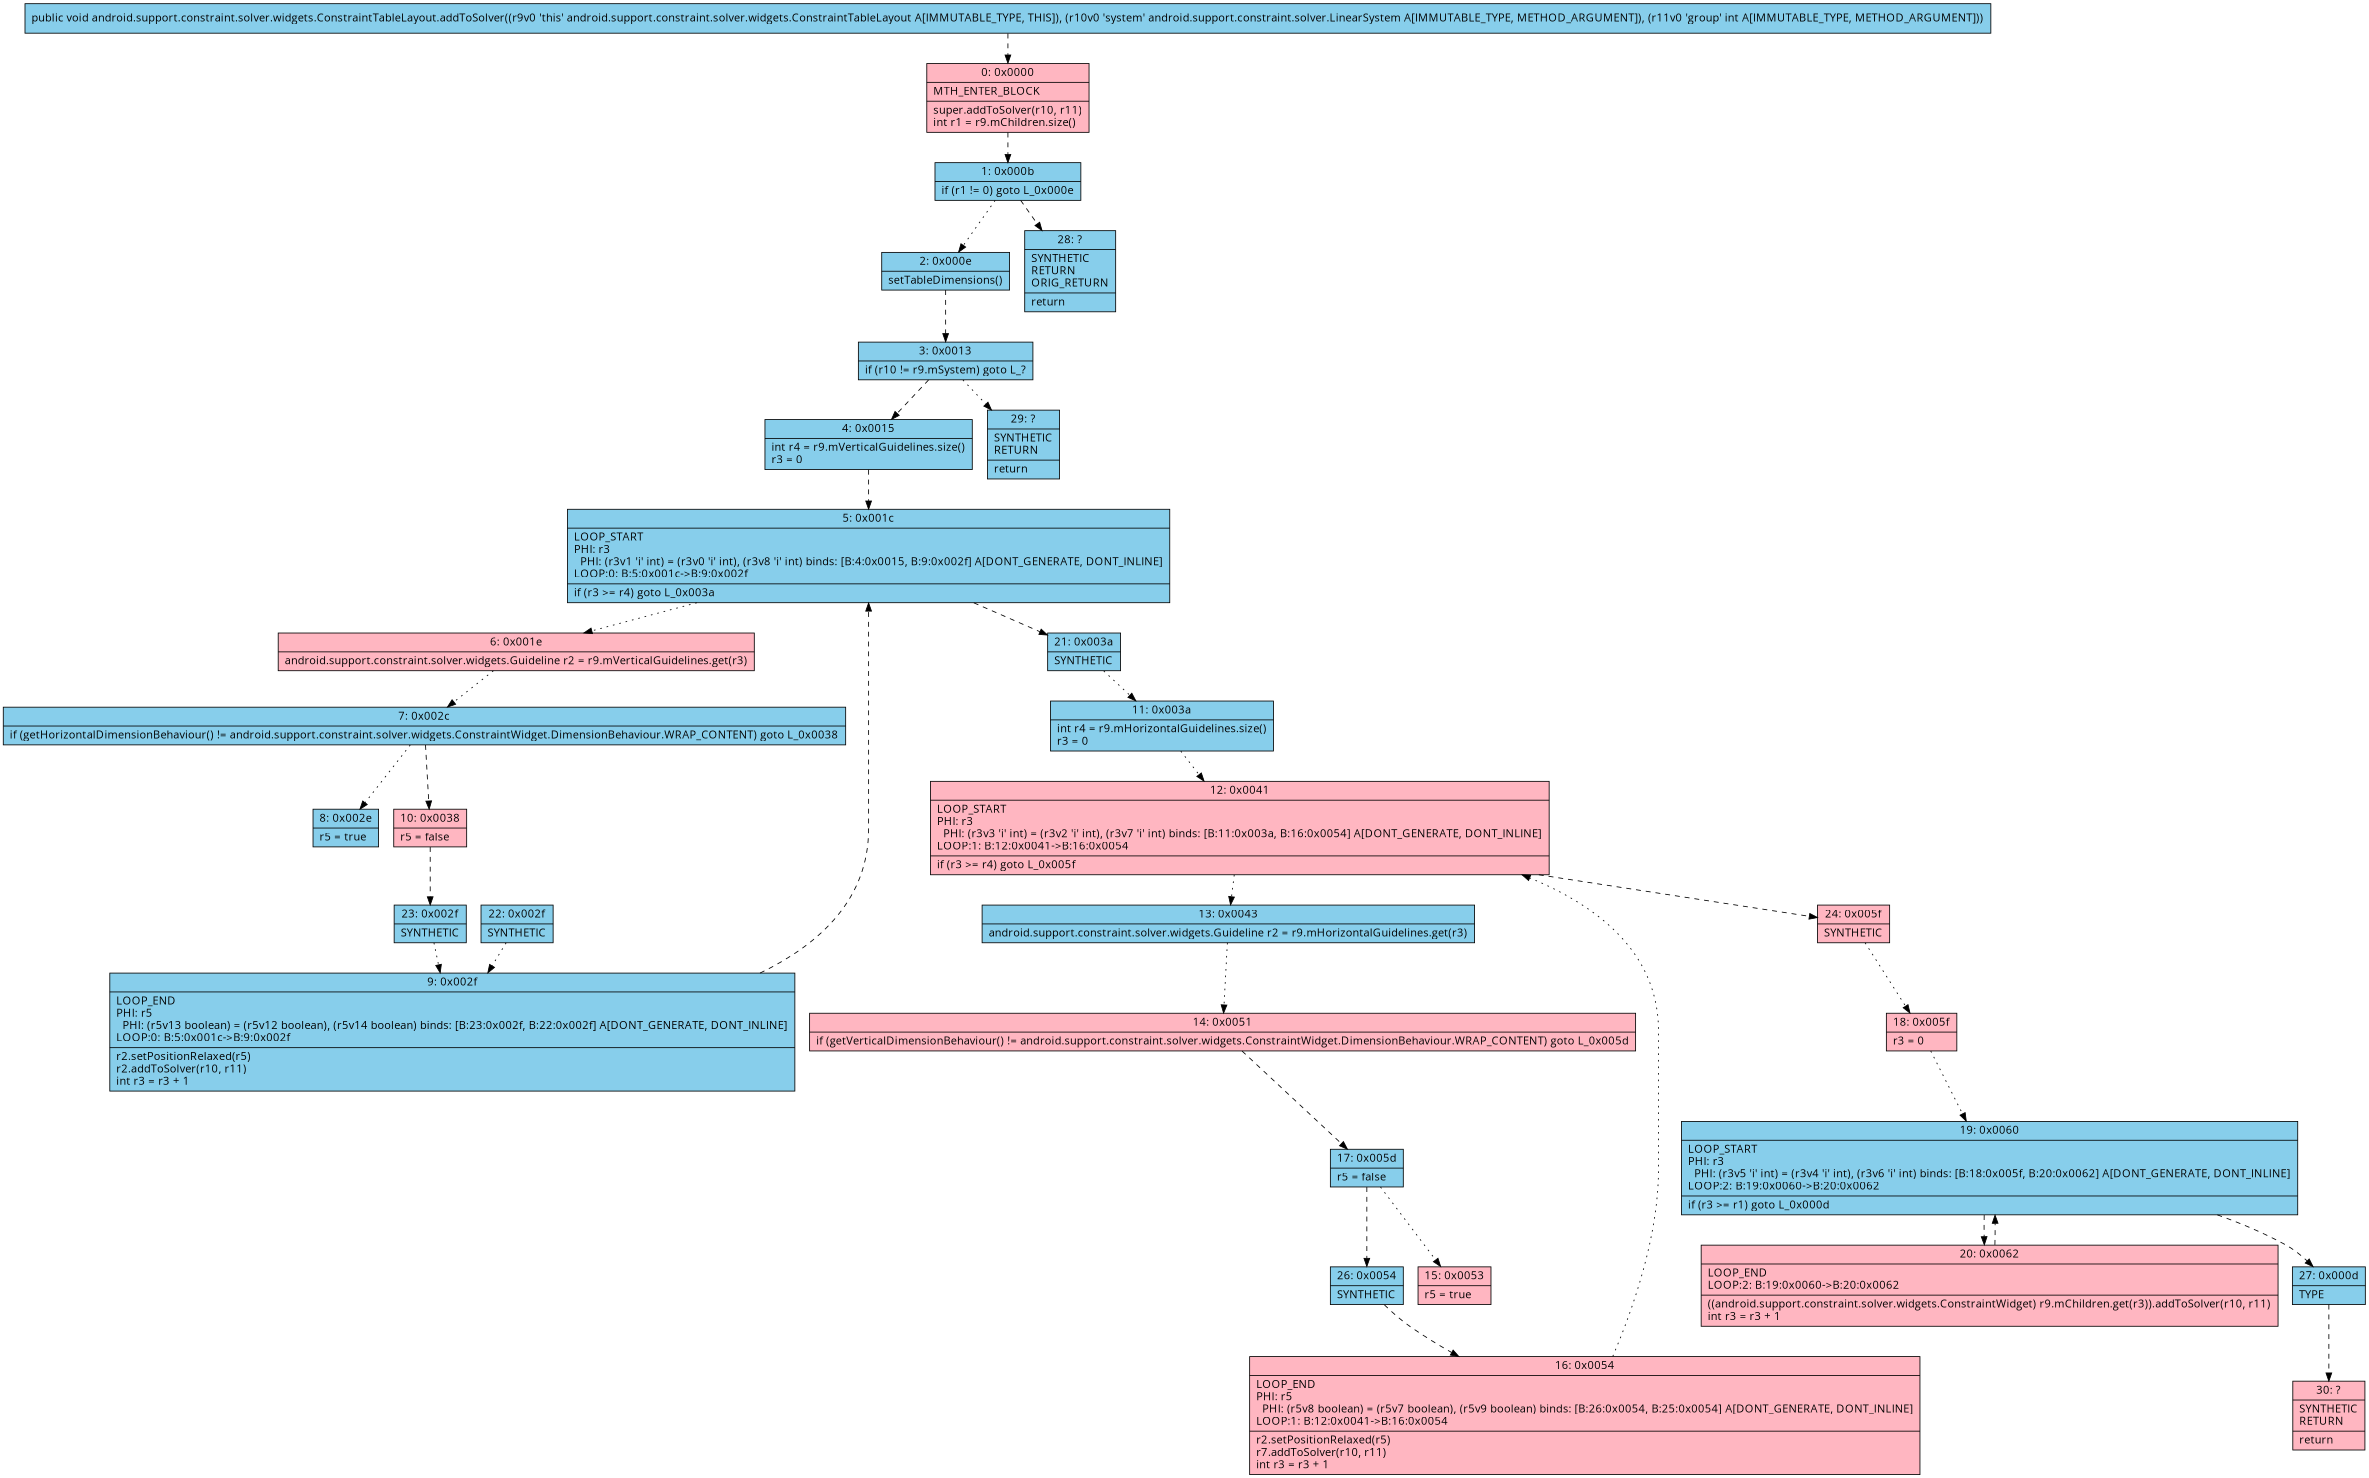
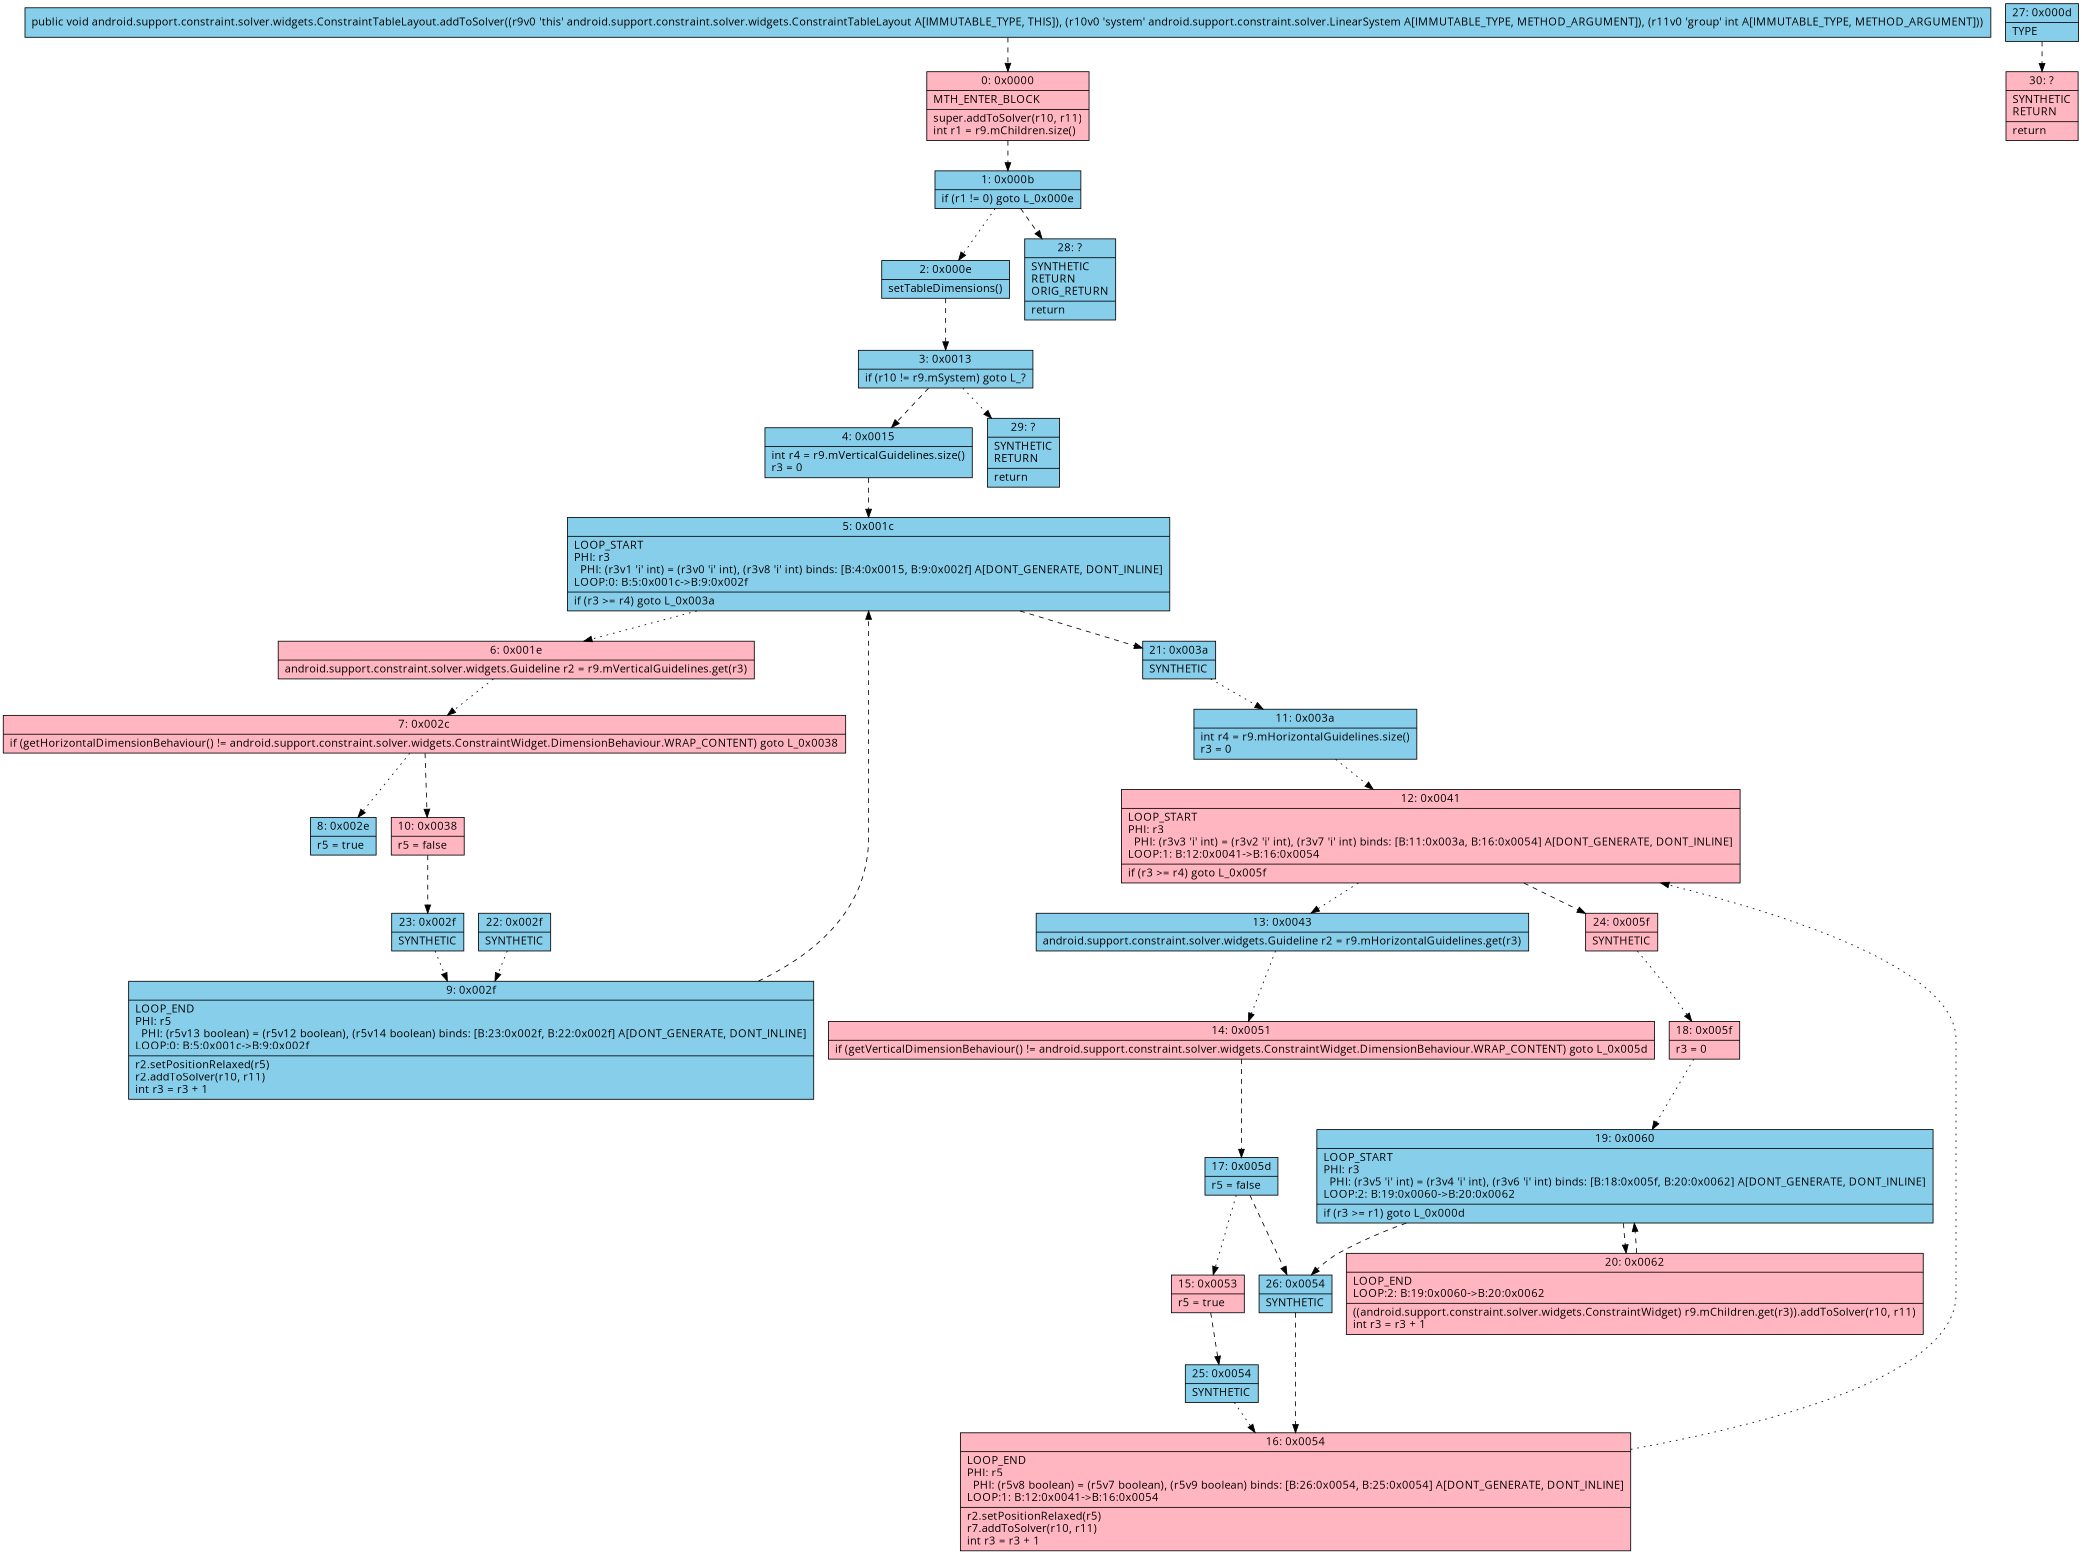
(424, 726) -> (424, 734)
(2264, 1234) -> (1360, 1242)
none -> (1222, 1384)
